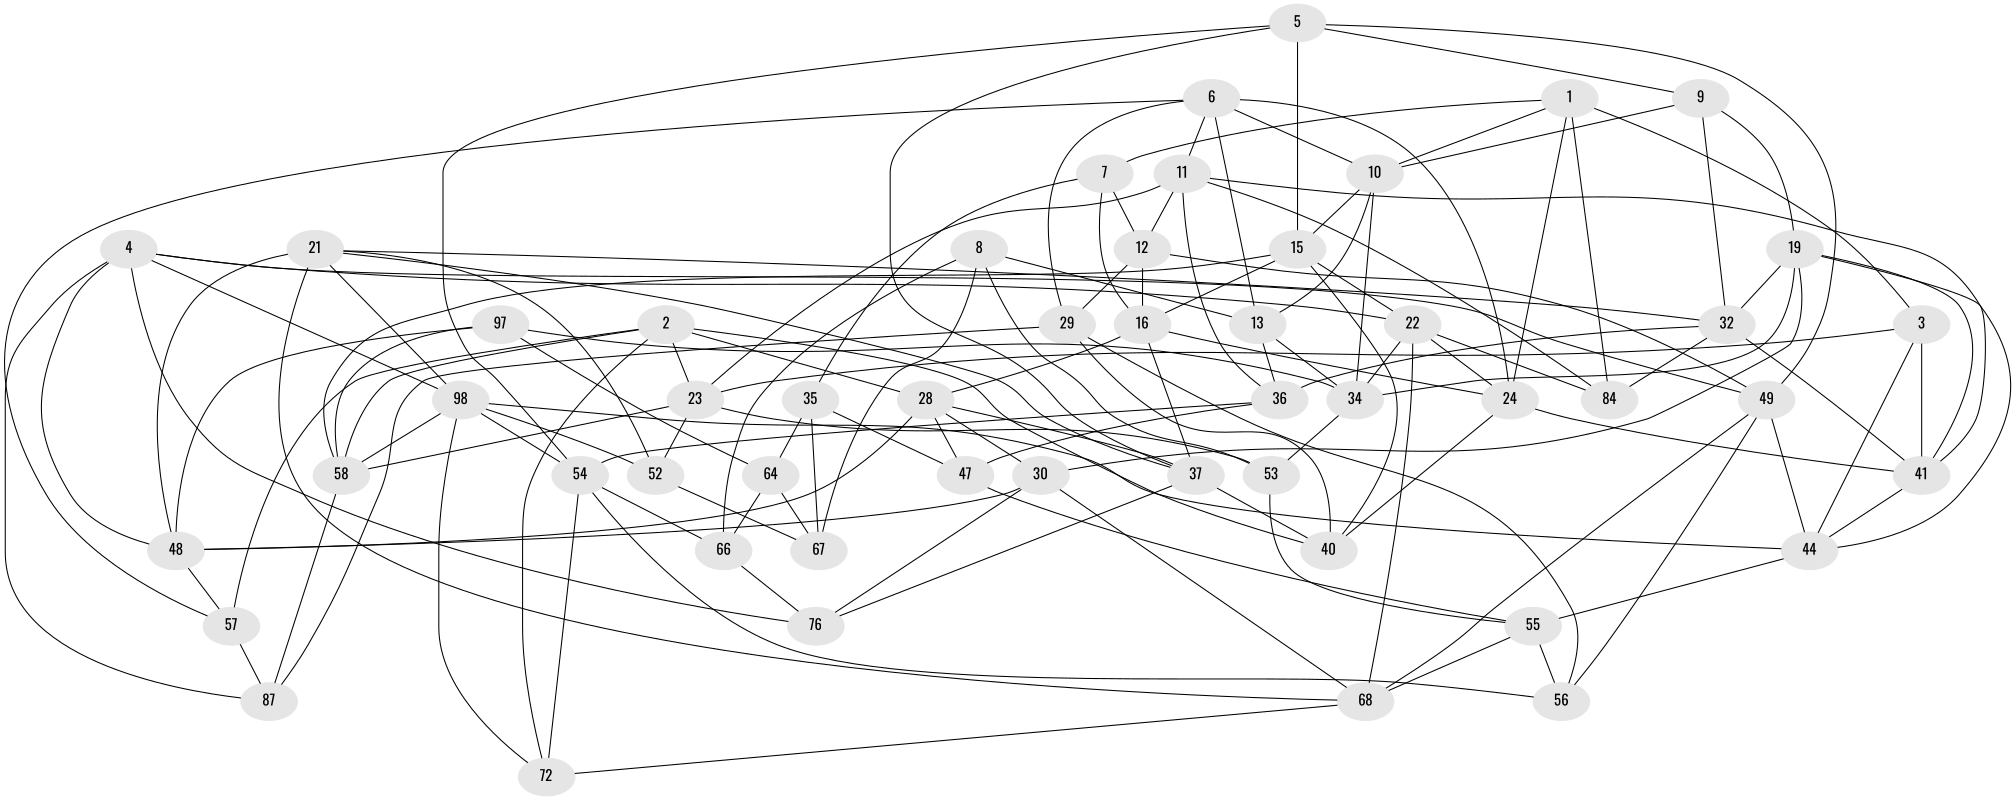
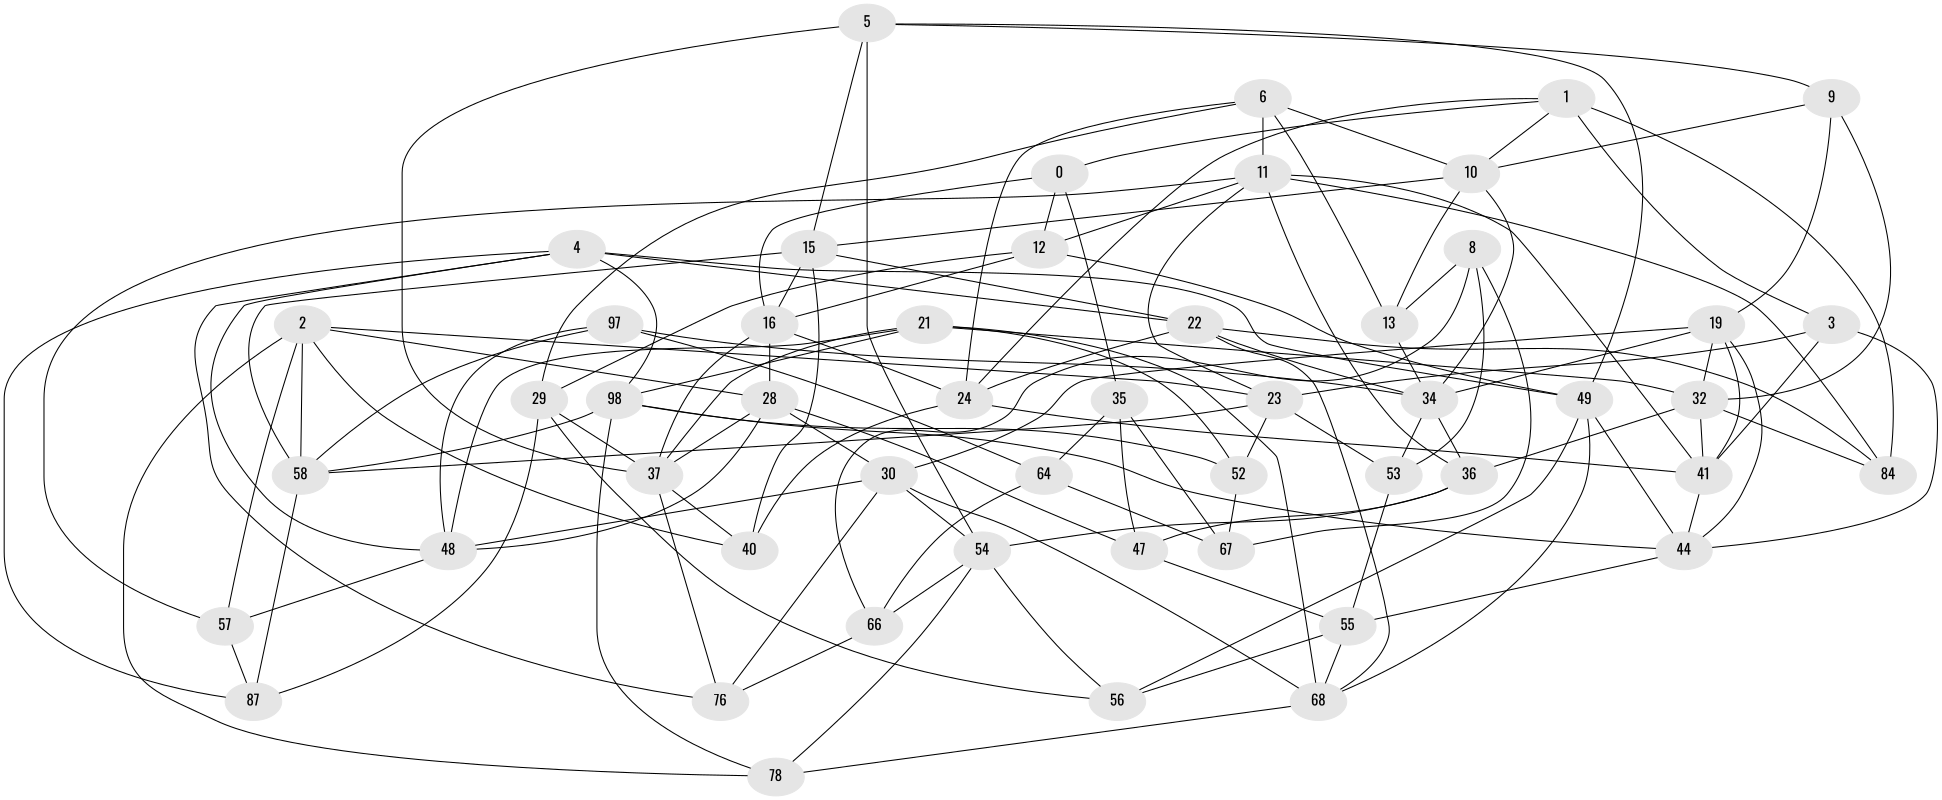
(378, 162) -> (456, 217)
(1105, 174) -> (1060, 174)
(1269, 362) -> (1447, 434)
(1222, 432) -> (597, 438)
(528, 443) -> (936, 513)
(547, 777) -> (776, 777)
